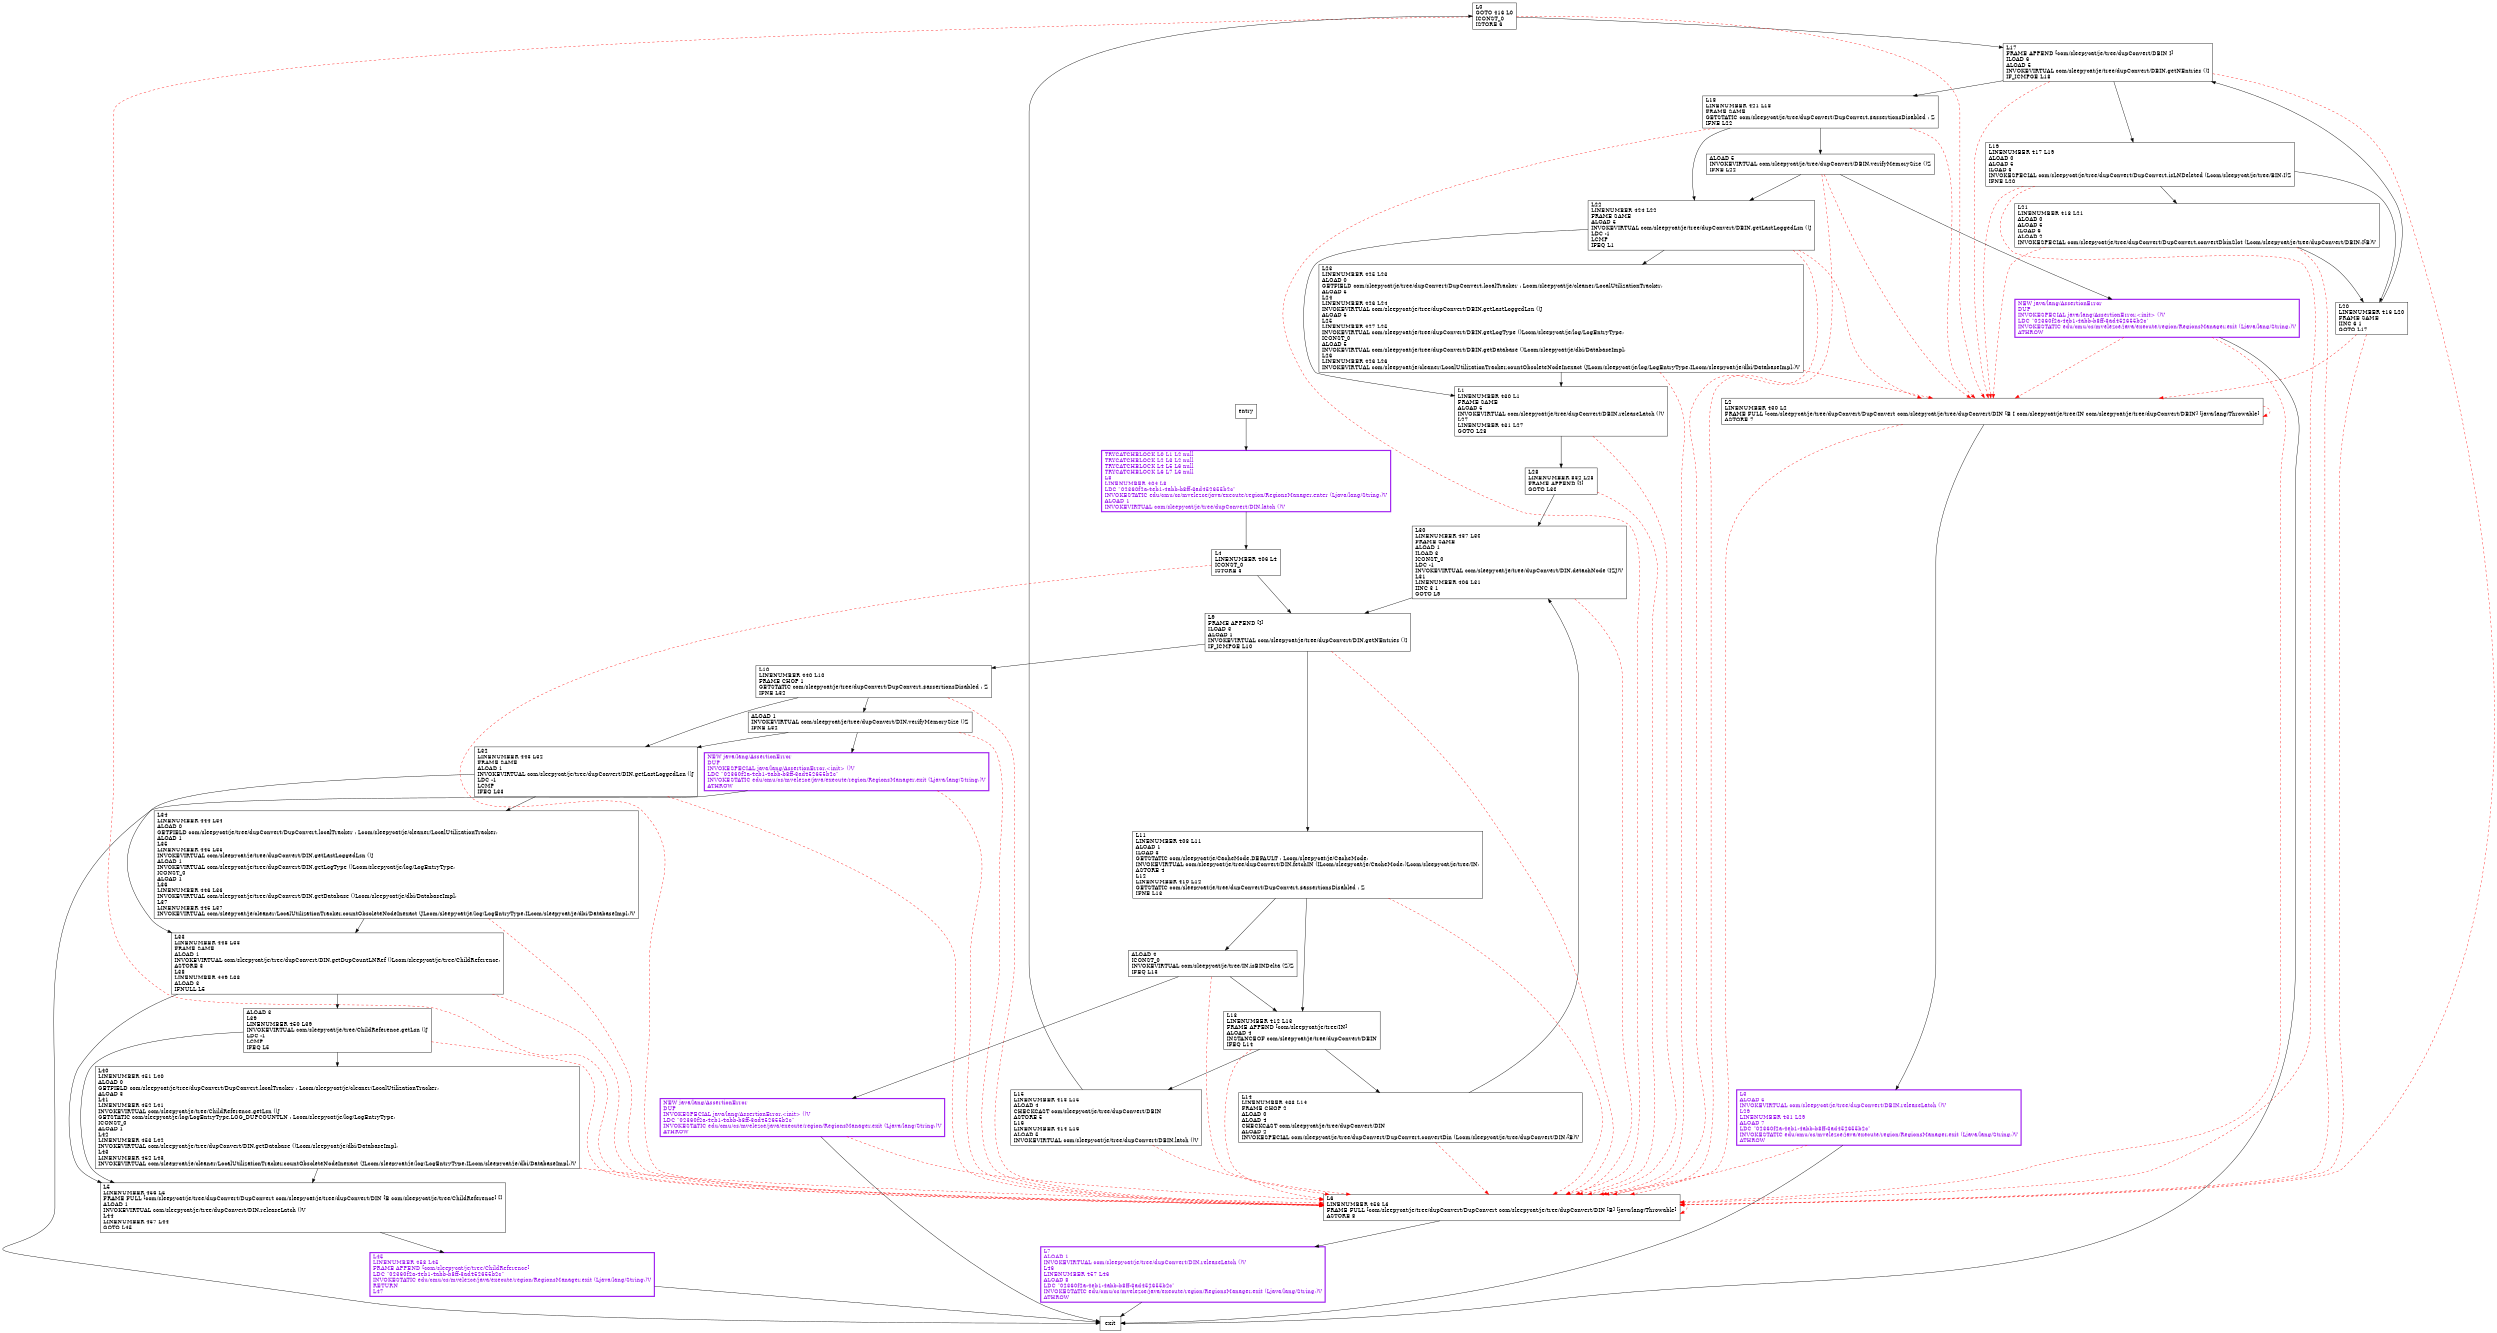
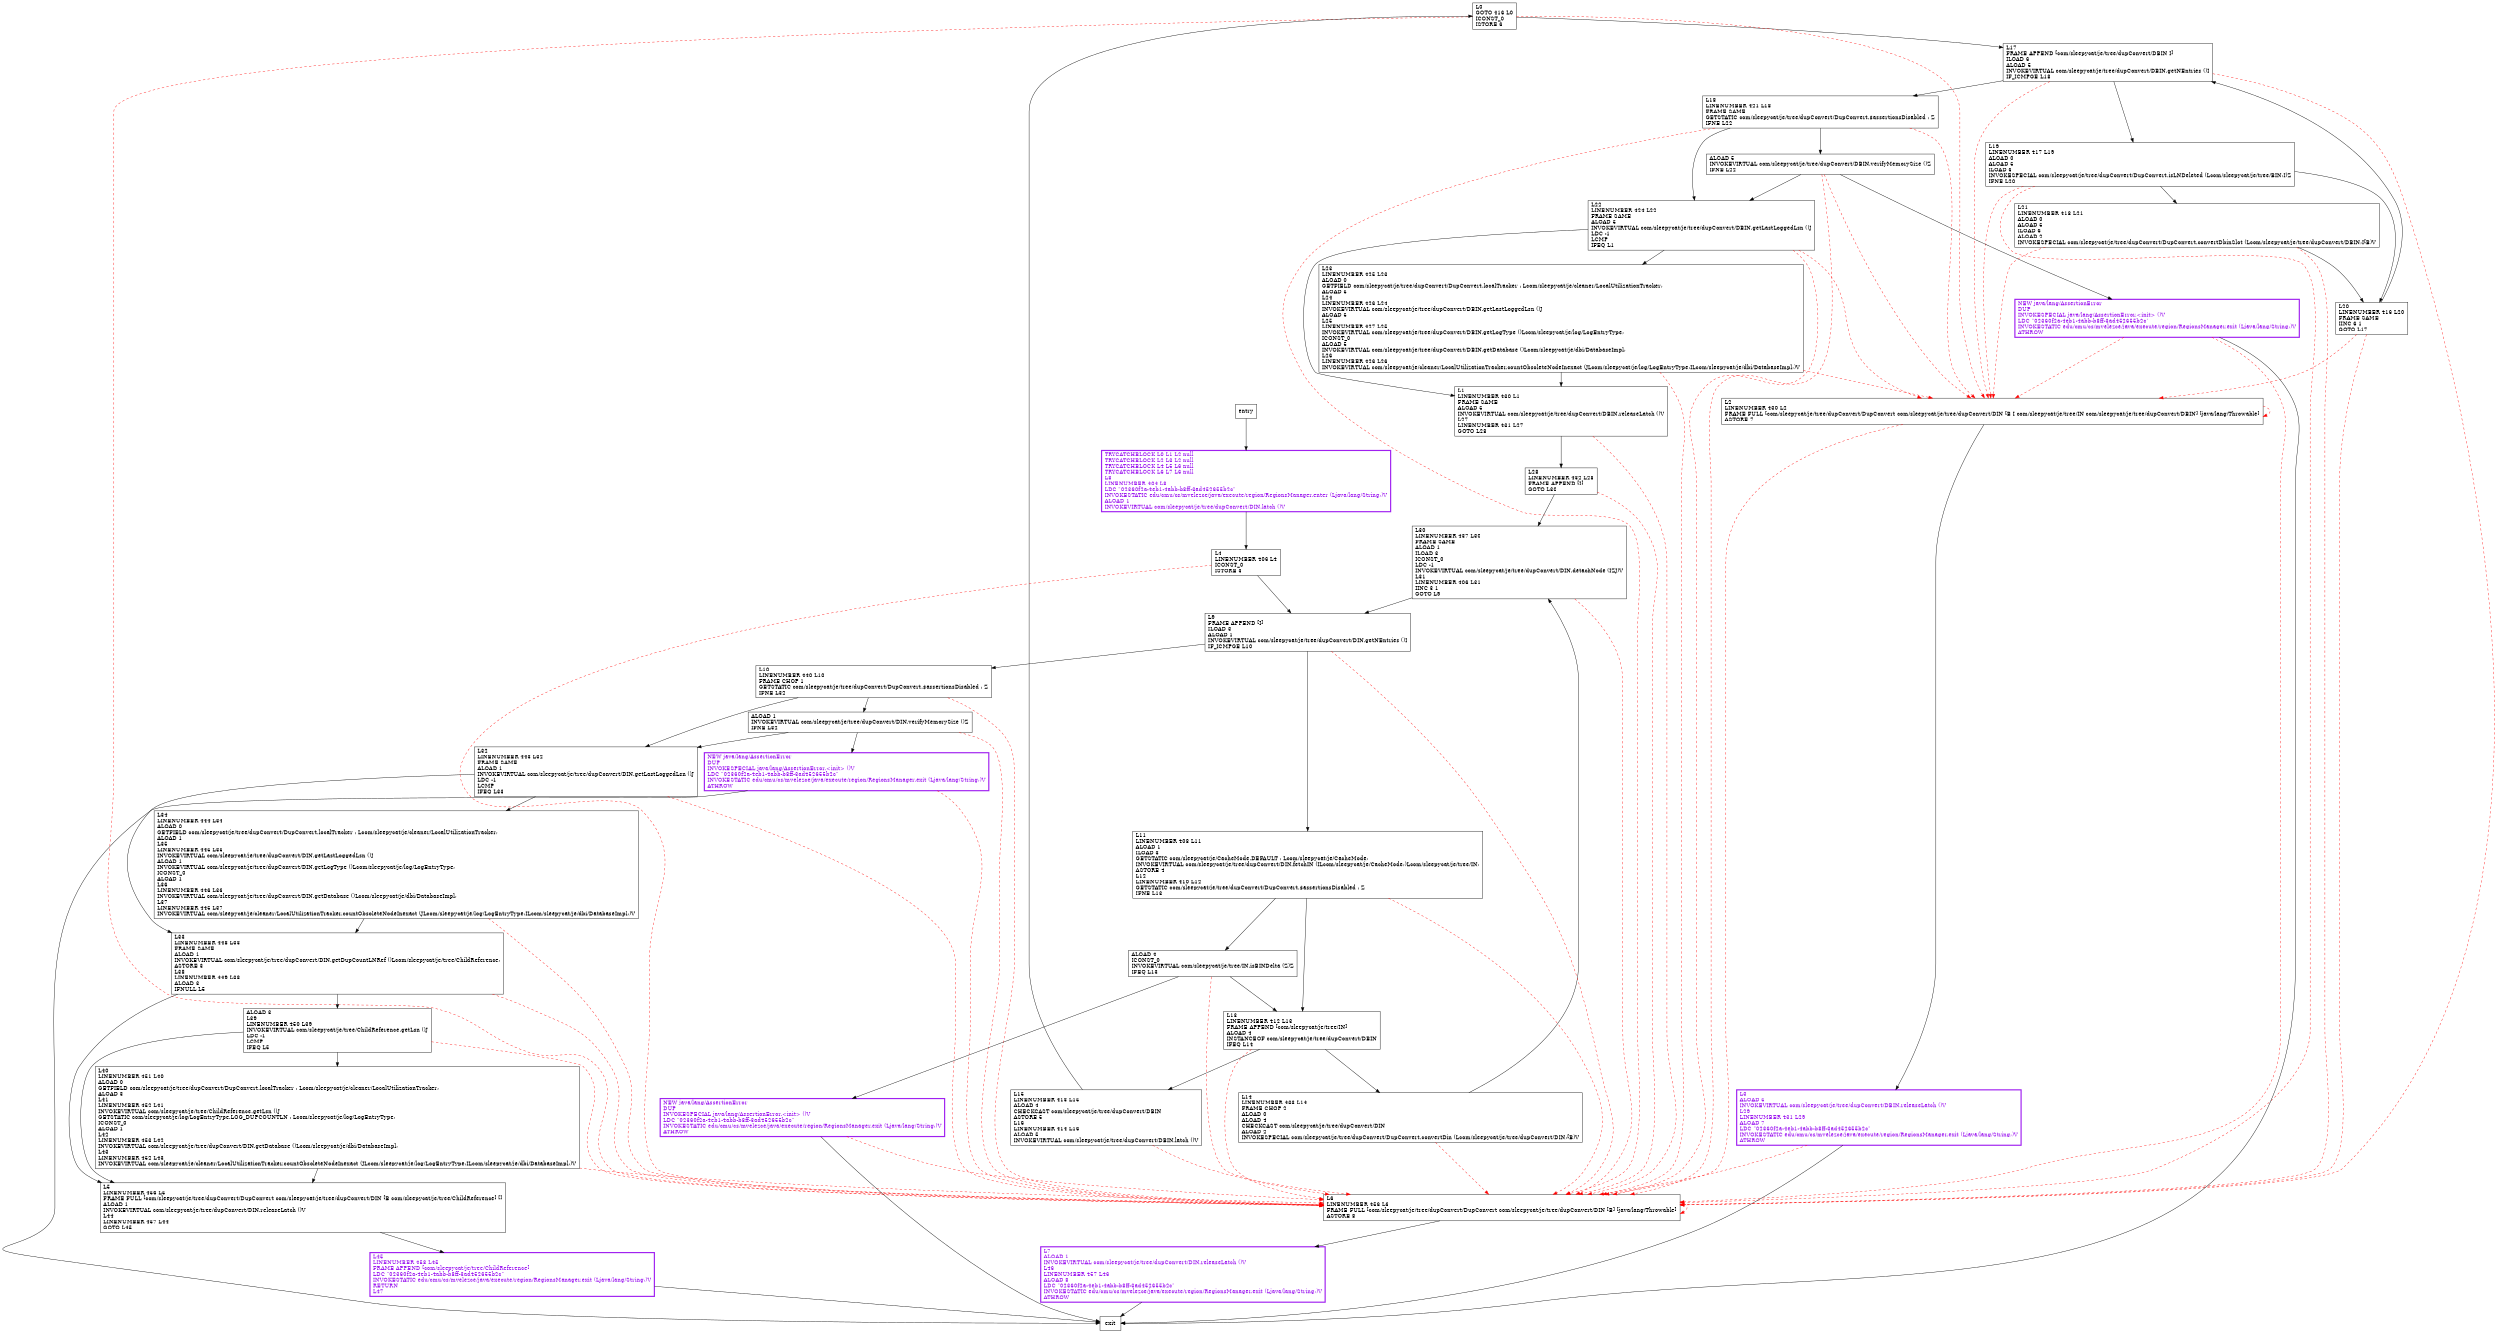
(1561, 481) -> (1561, 481)
